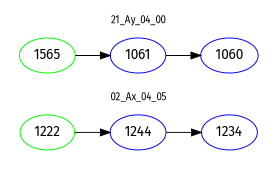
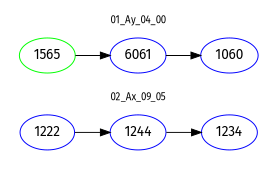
(139, 21) -> (139, 21)
(138, 55) -> (138, 55)
(139, 98) -> (139, 98)
(47, 132) -> (47, 132)
